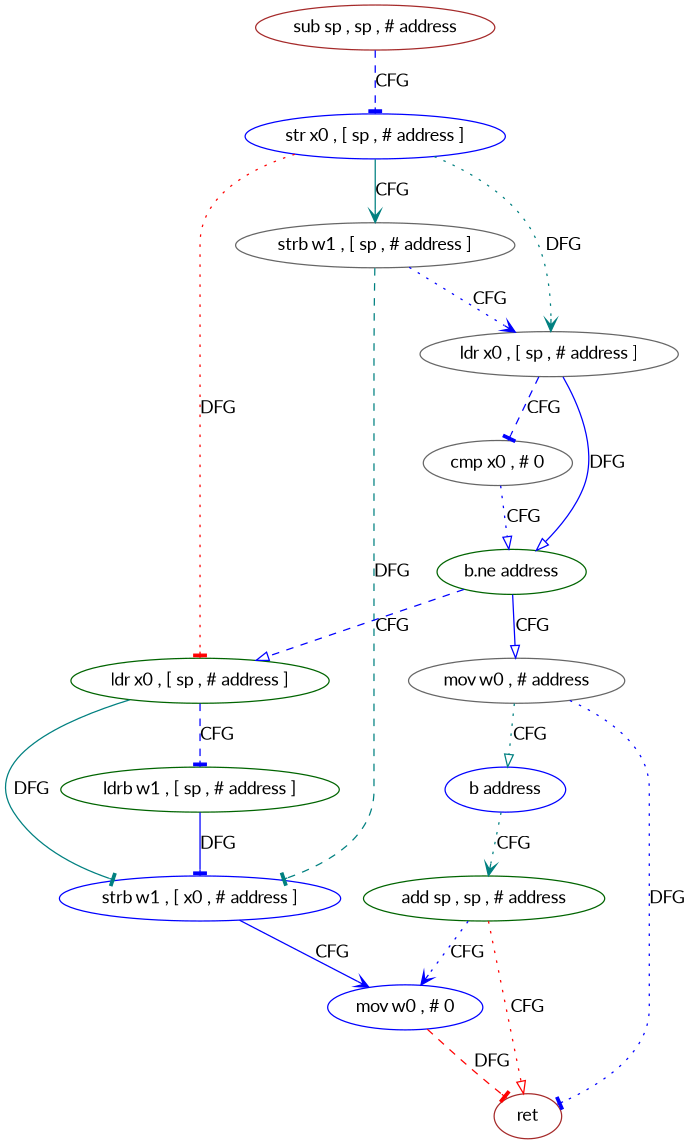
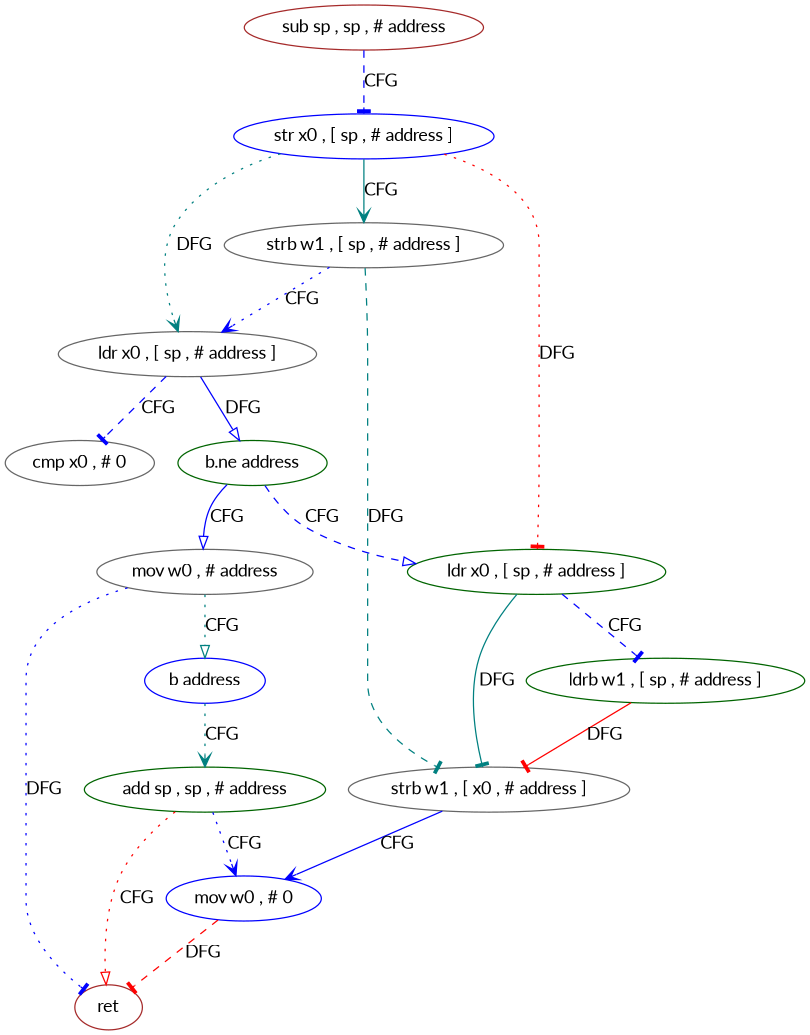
(504, 511) -> none
(200, 841) -> (580, 734)
(200, 898) -> (489, 790)
